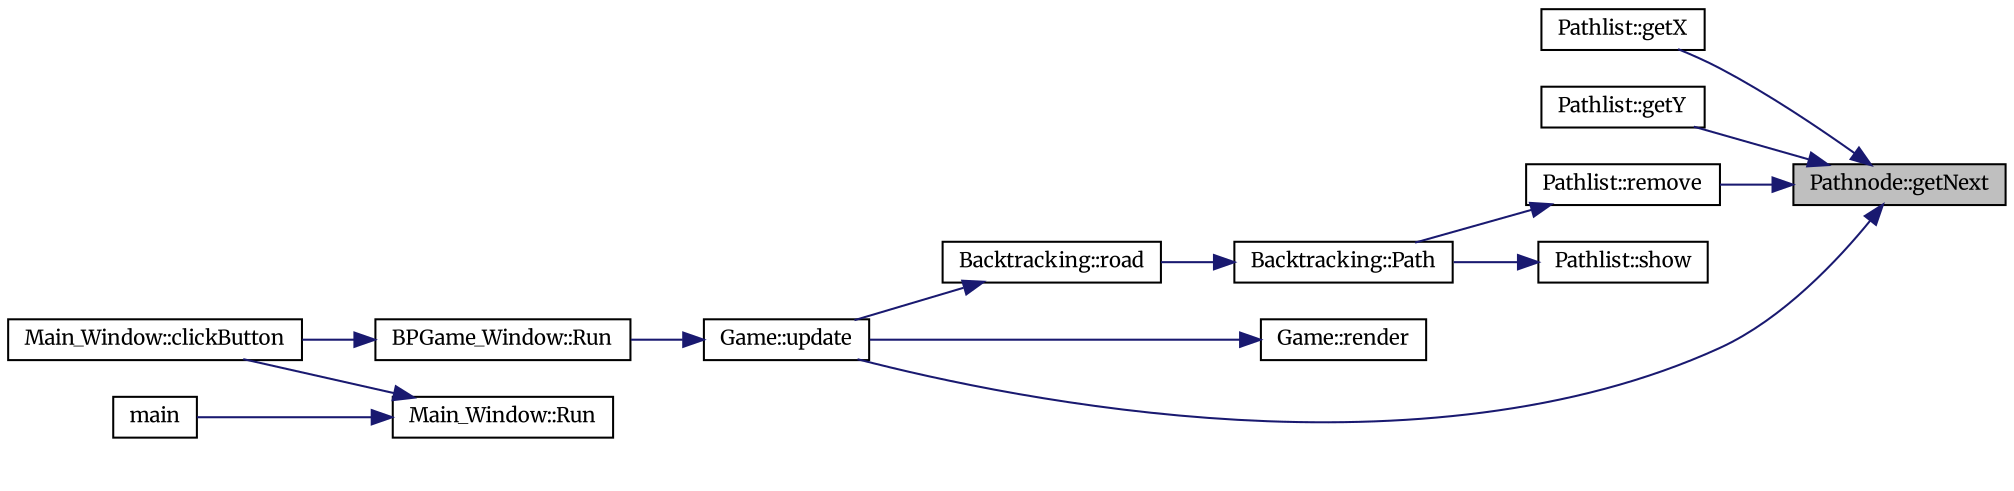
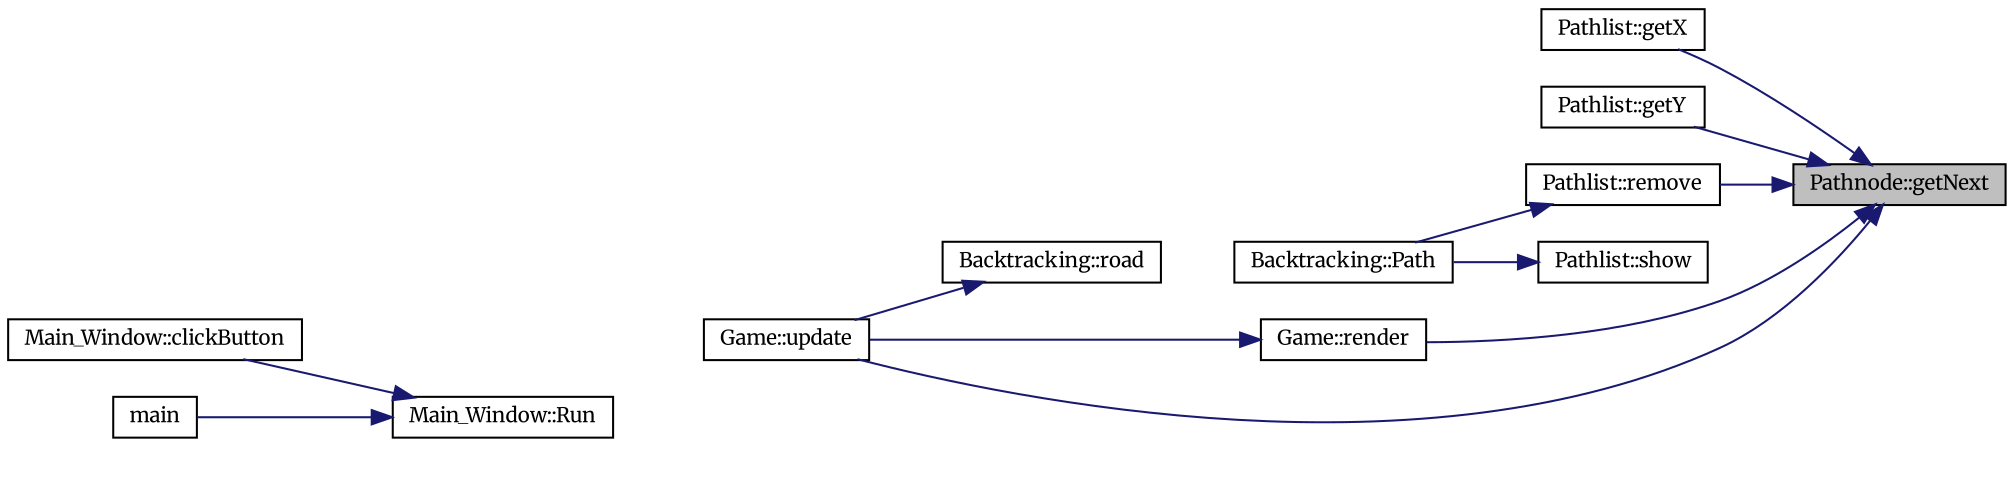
(1187, 262) -> none
none -> (1655, 319)
(503, 340) -> none
